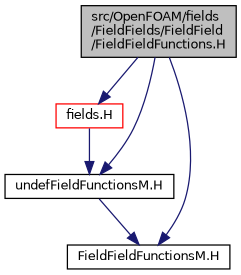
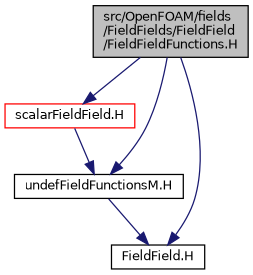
(89, 116) -> (70, 116)
(149, 257) -> (158, 257)
